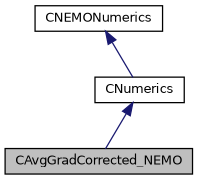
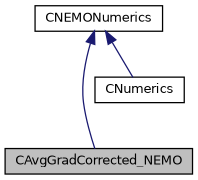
(116, 131) -> (83, 96)
